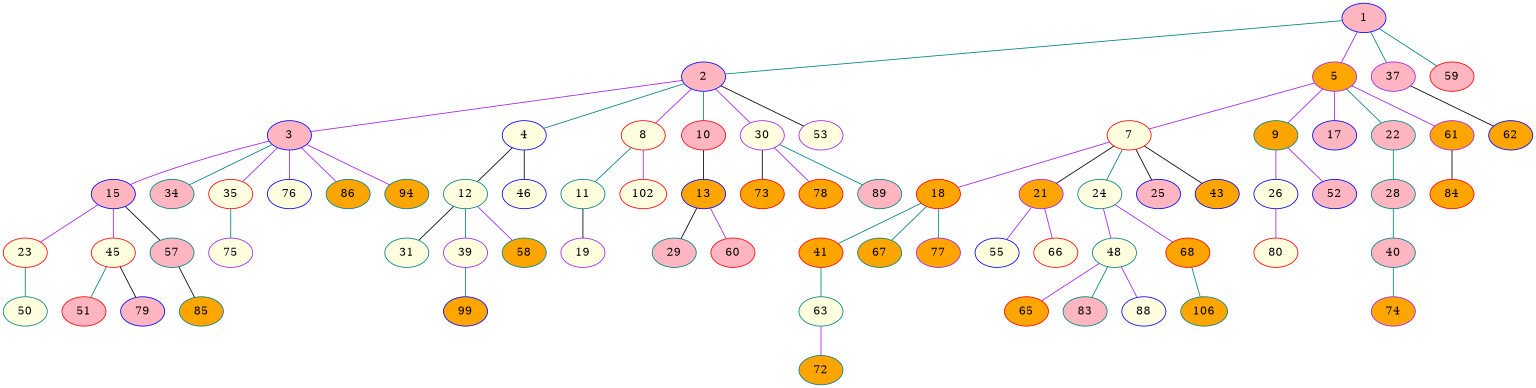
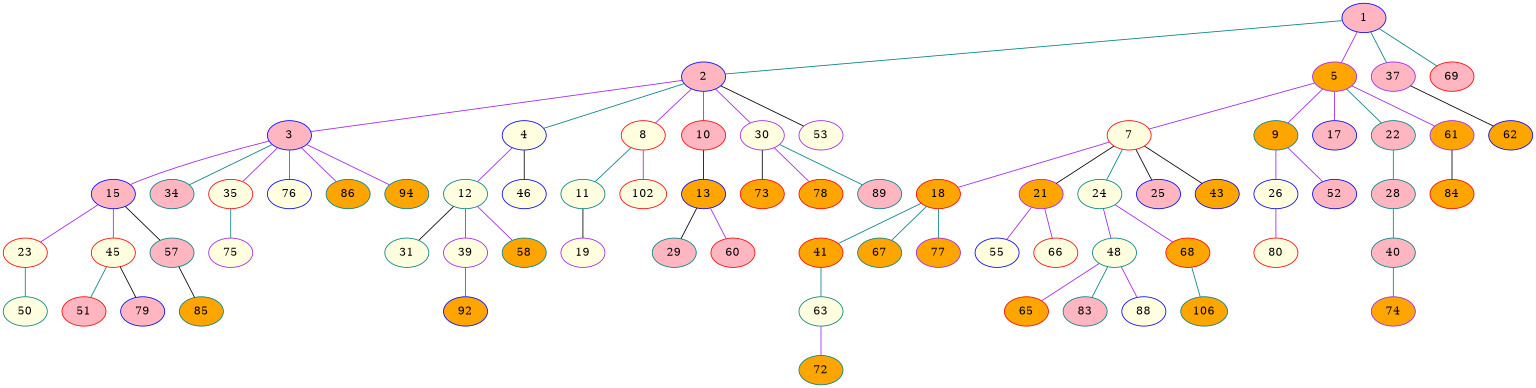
(1452, 77) -> (1452, 77)
(495, 165) -> (495, 165)
(466, 311) -> (466, 311)
